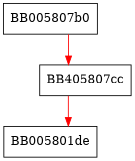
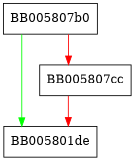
none -> (22, 76)
(85, 80) -> (85, 80)
